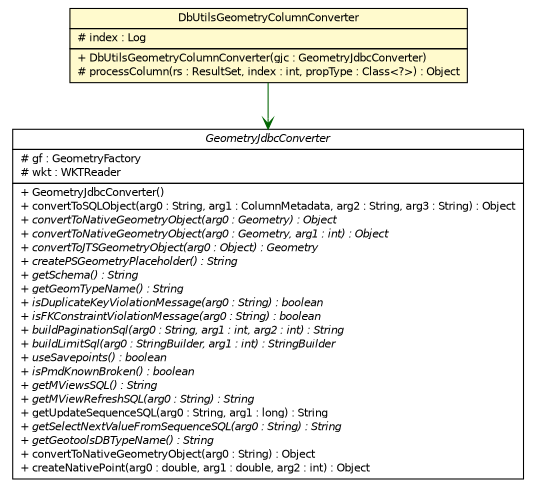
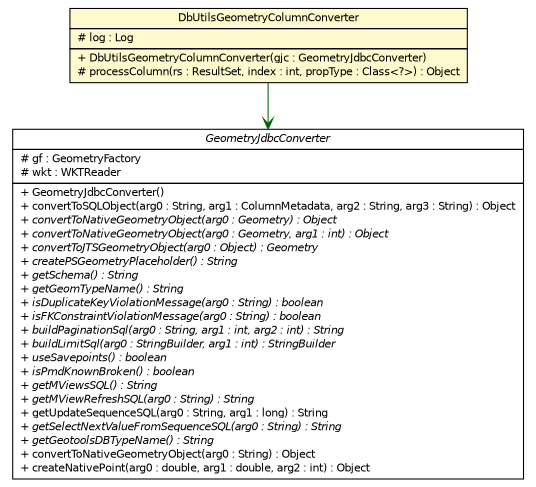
(112, 38) -> (105, 38)
